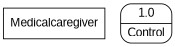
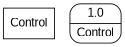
(54, 23) -> (29, 23)
